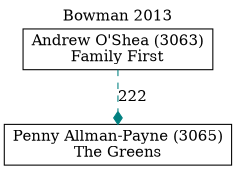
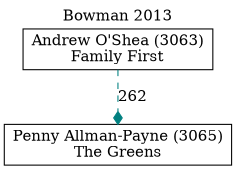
(133, 97) -> (133, 97)
